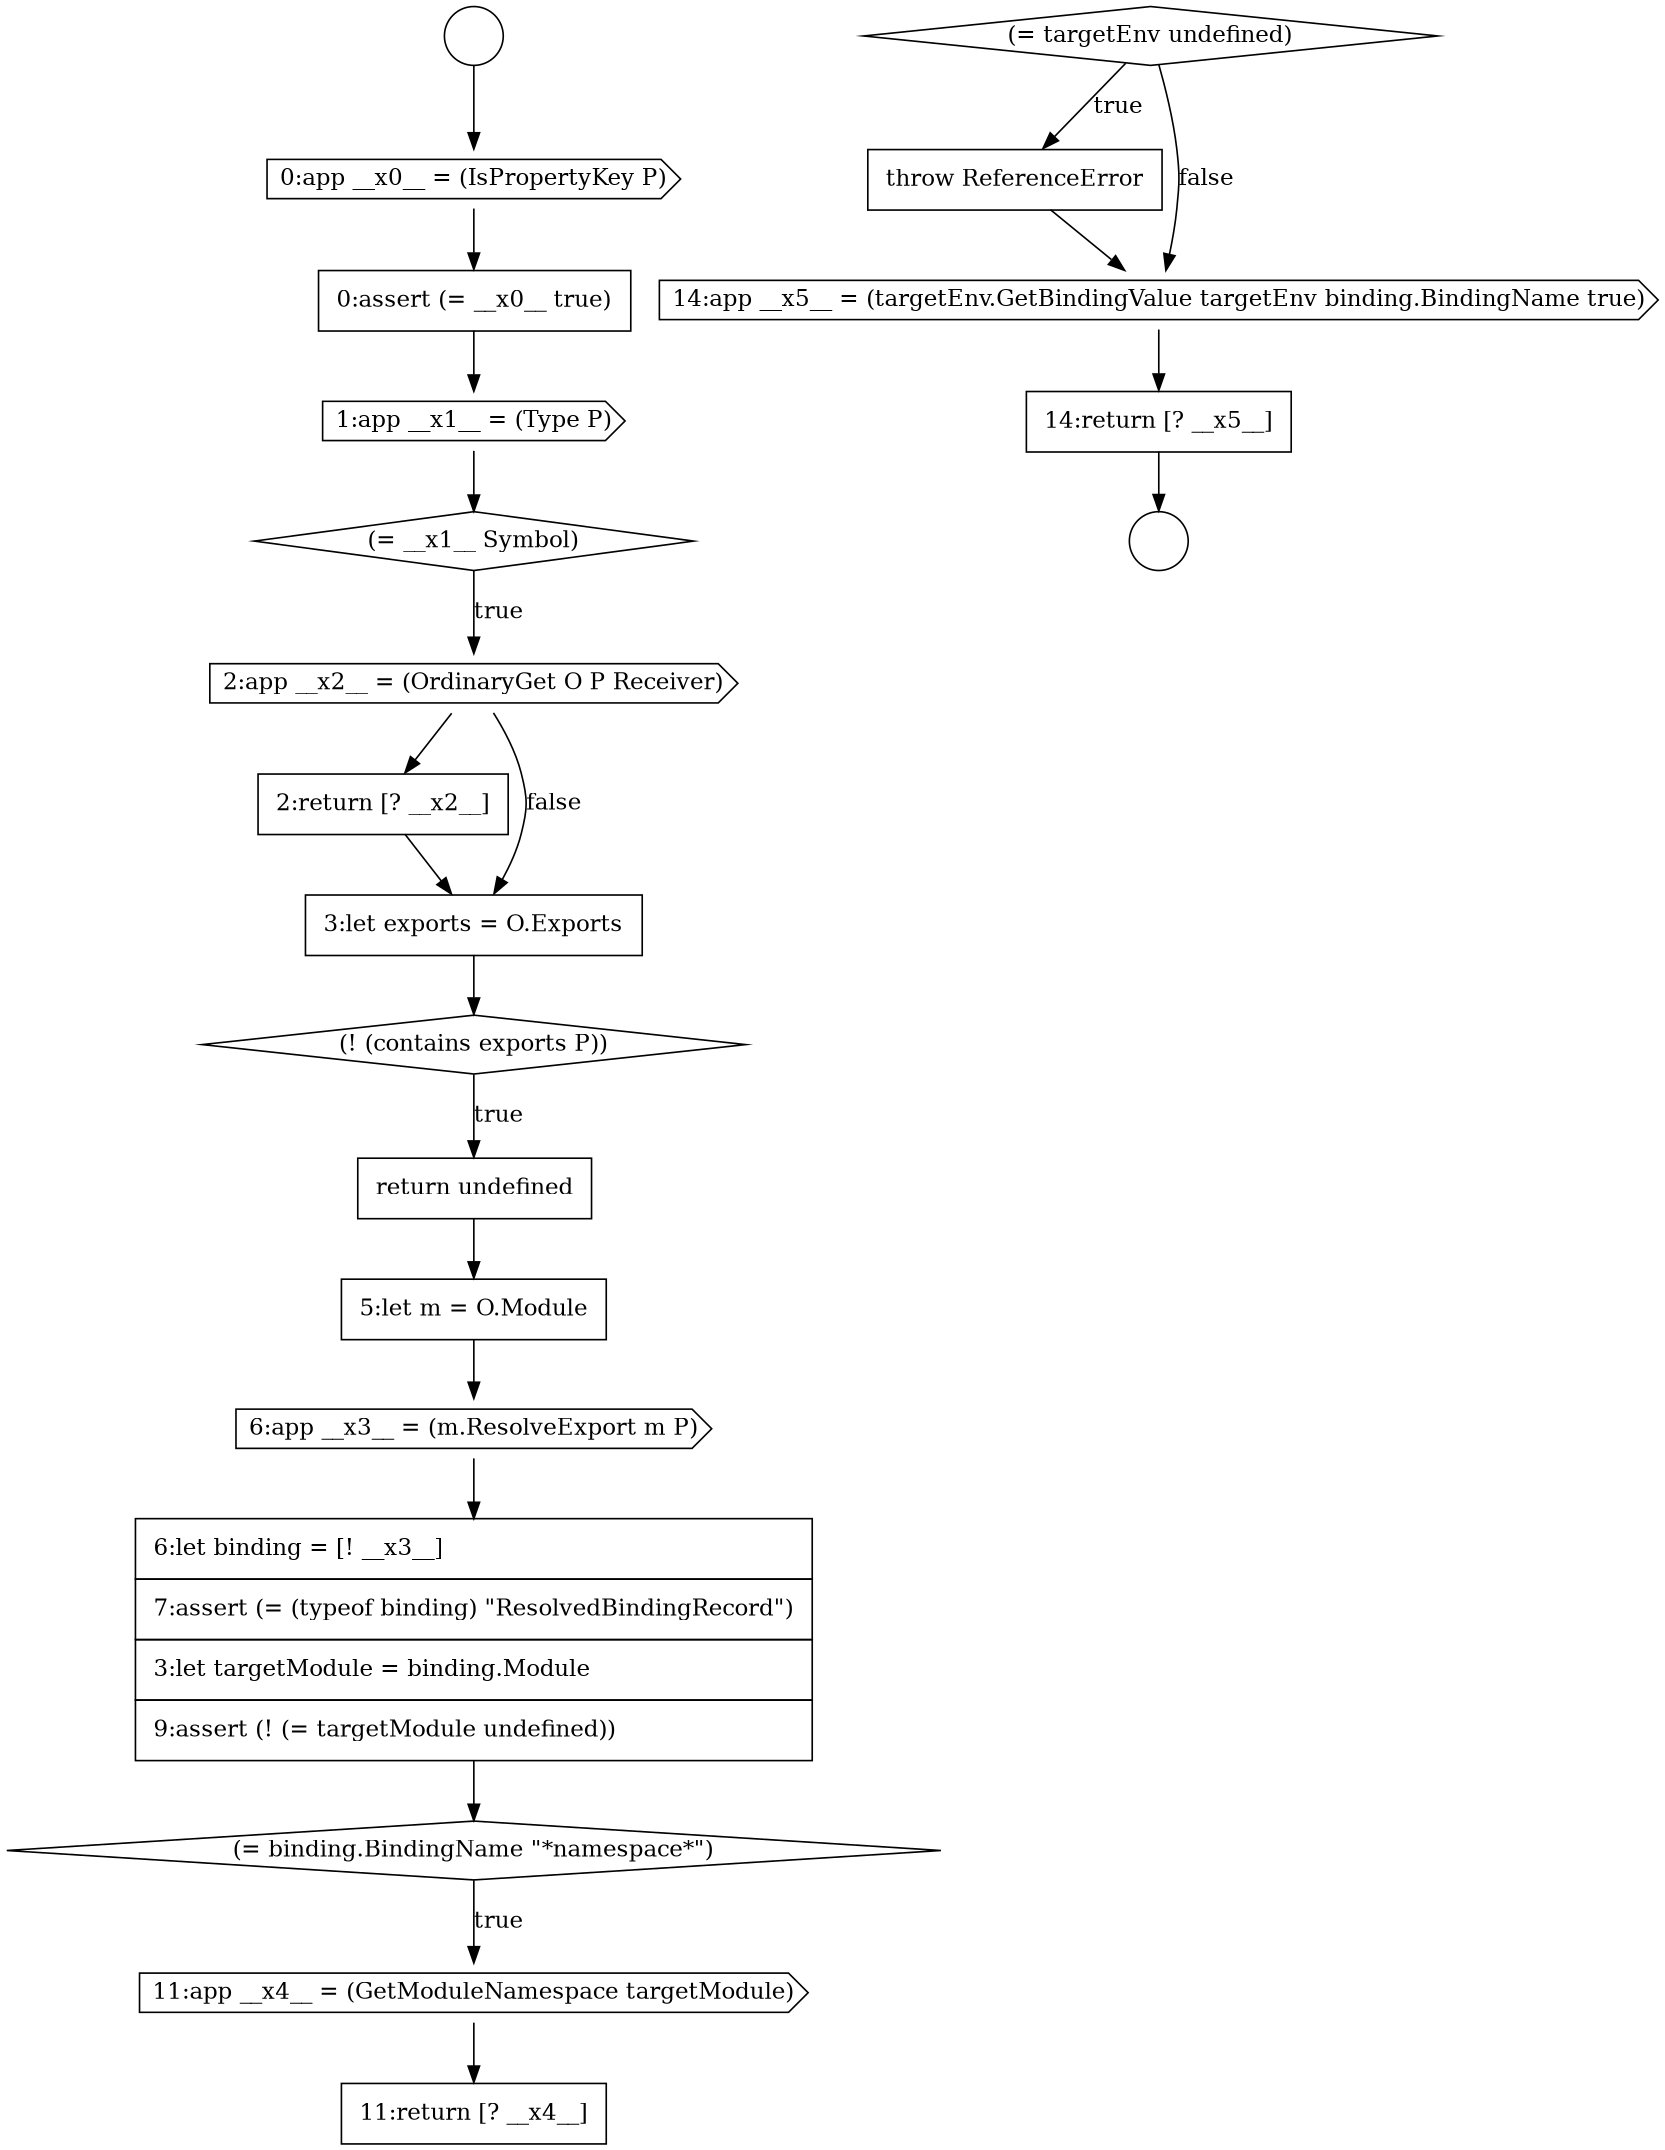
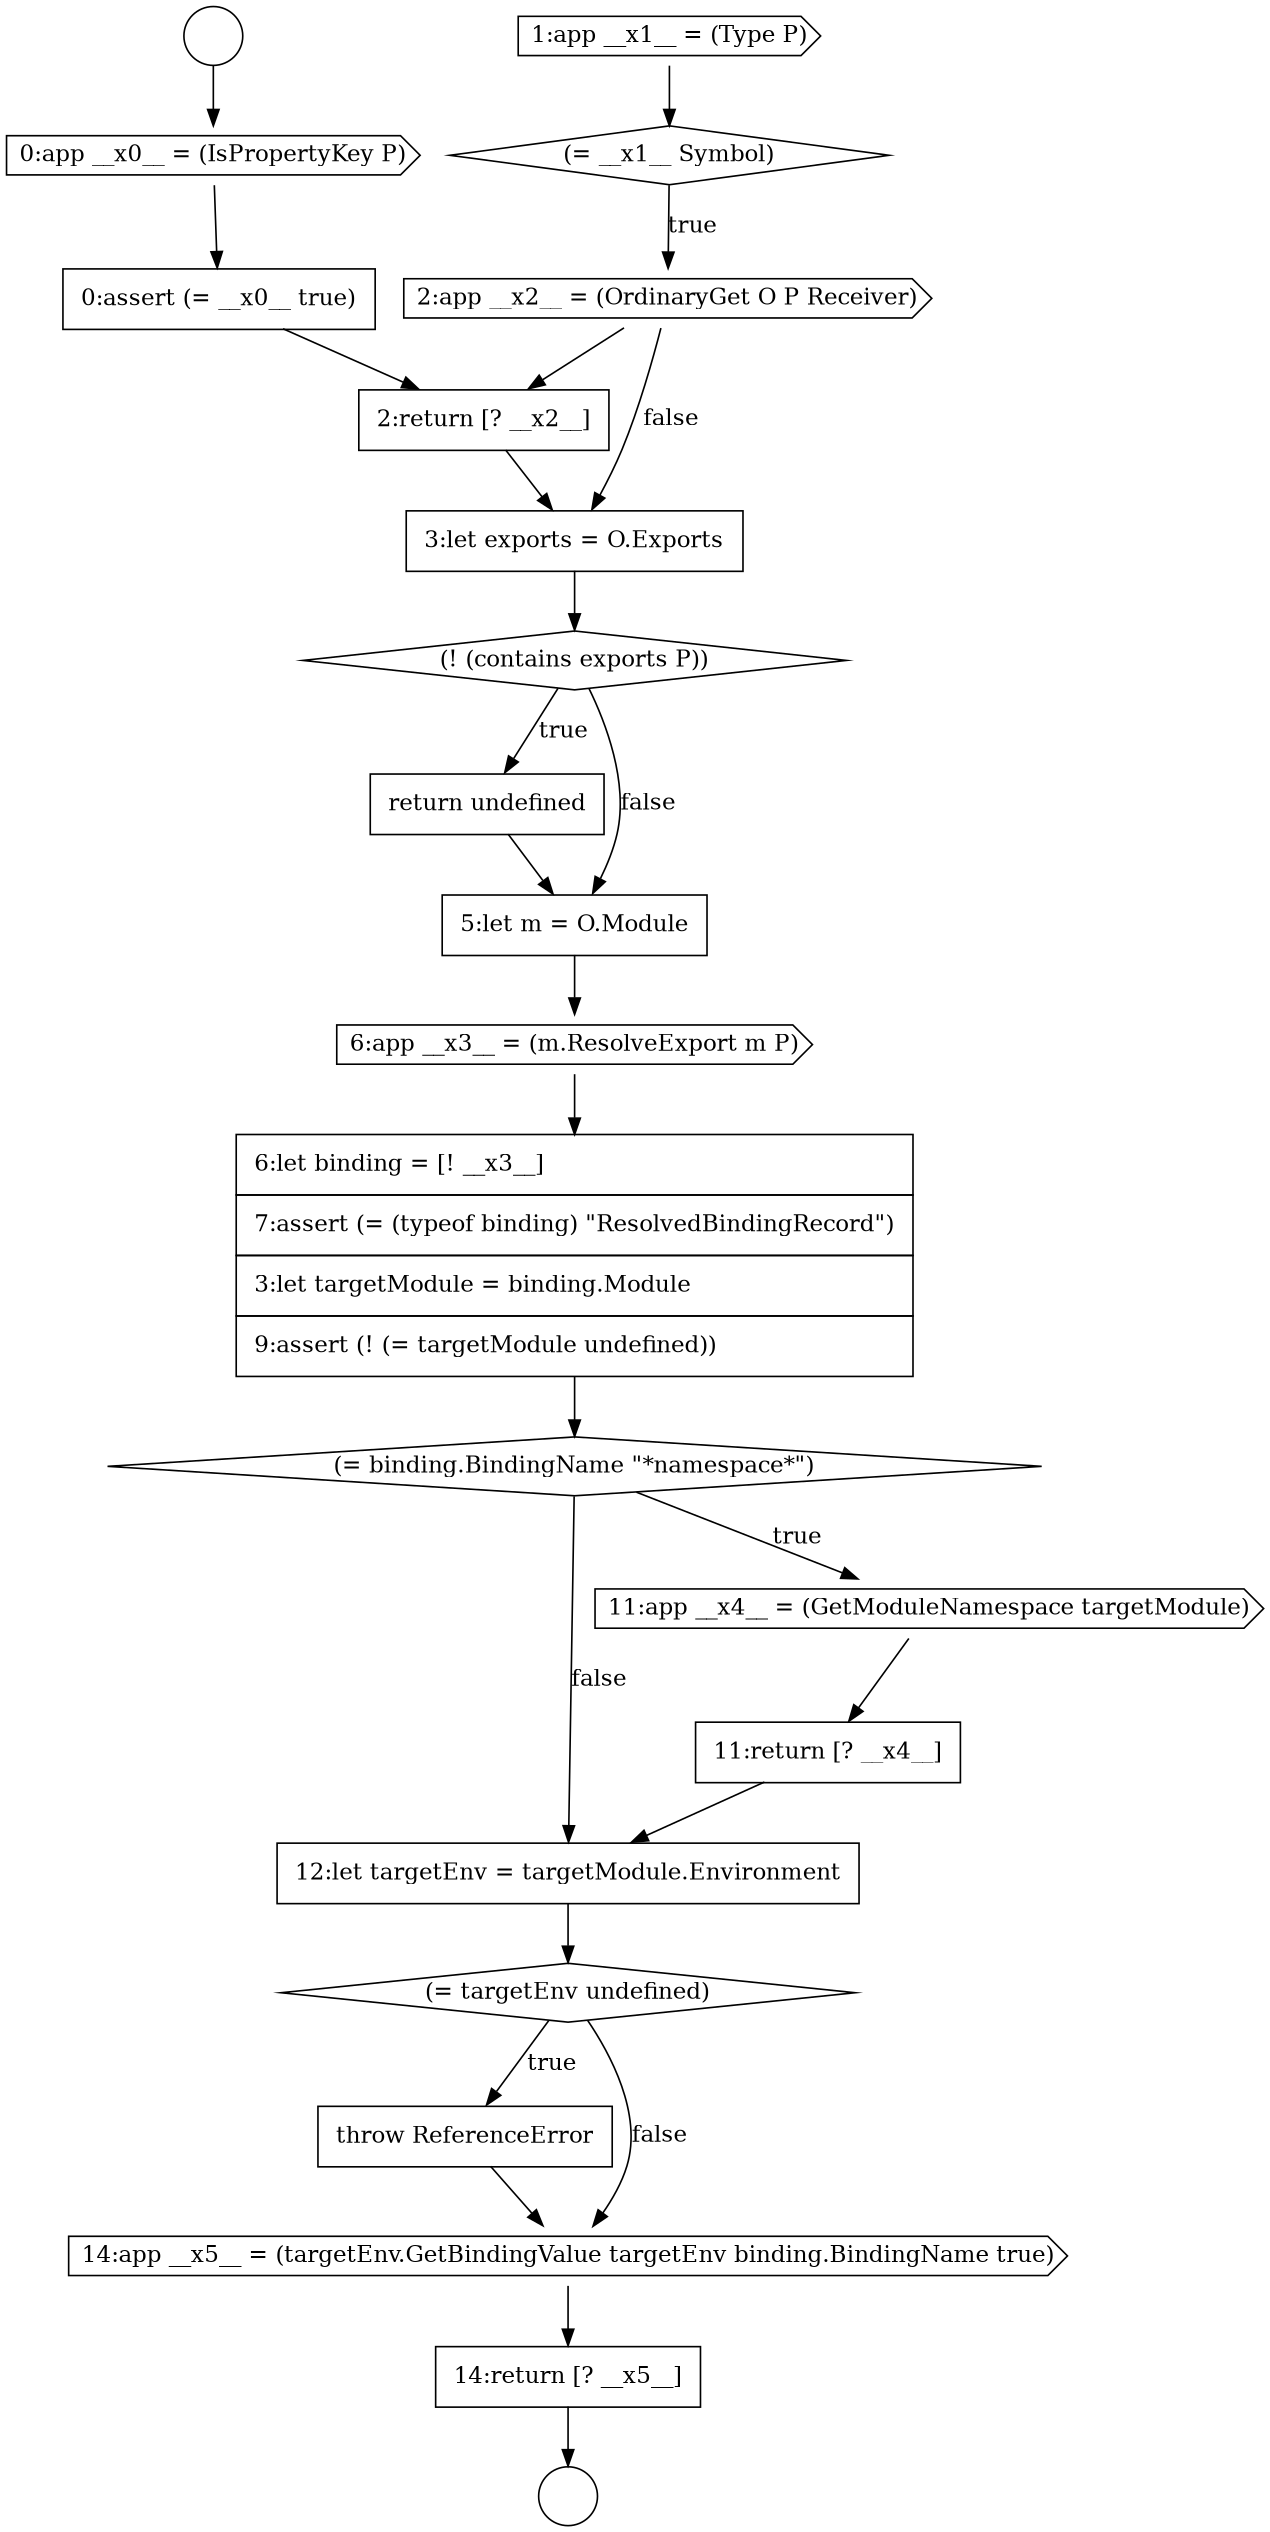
(474, 353) -> (343, 355)
none -> (619, 783)
none -> (568, 1873)
